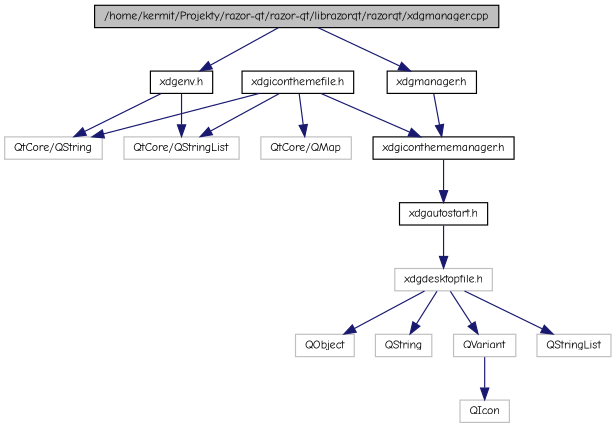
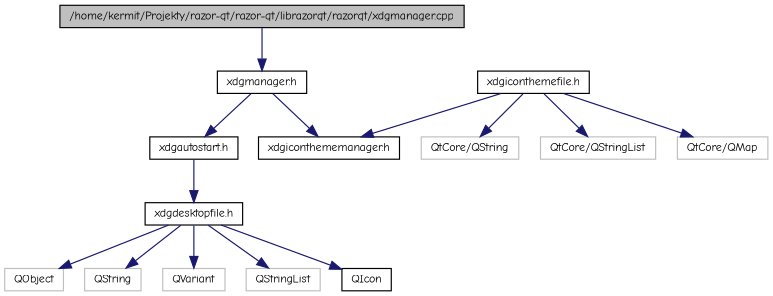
(182, 82) -> none
(444, 175) -> (232, 111)
(444, 280) -> (194, 214)
(485, 372) -> (276, 245)
(485, 411) -> (367, 280)
